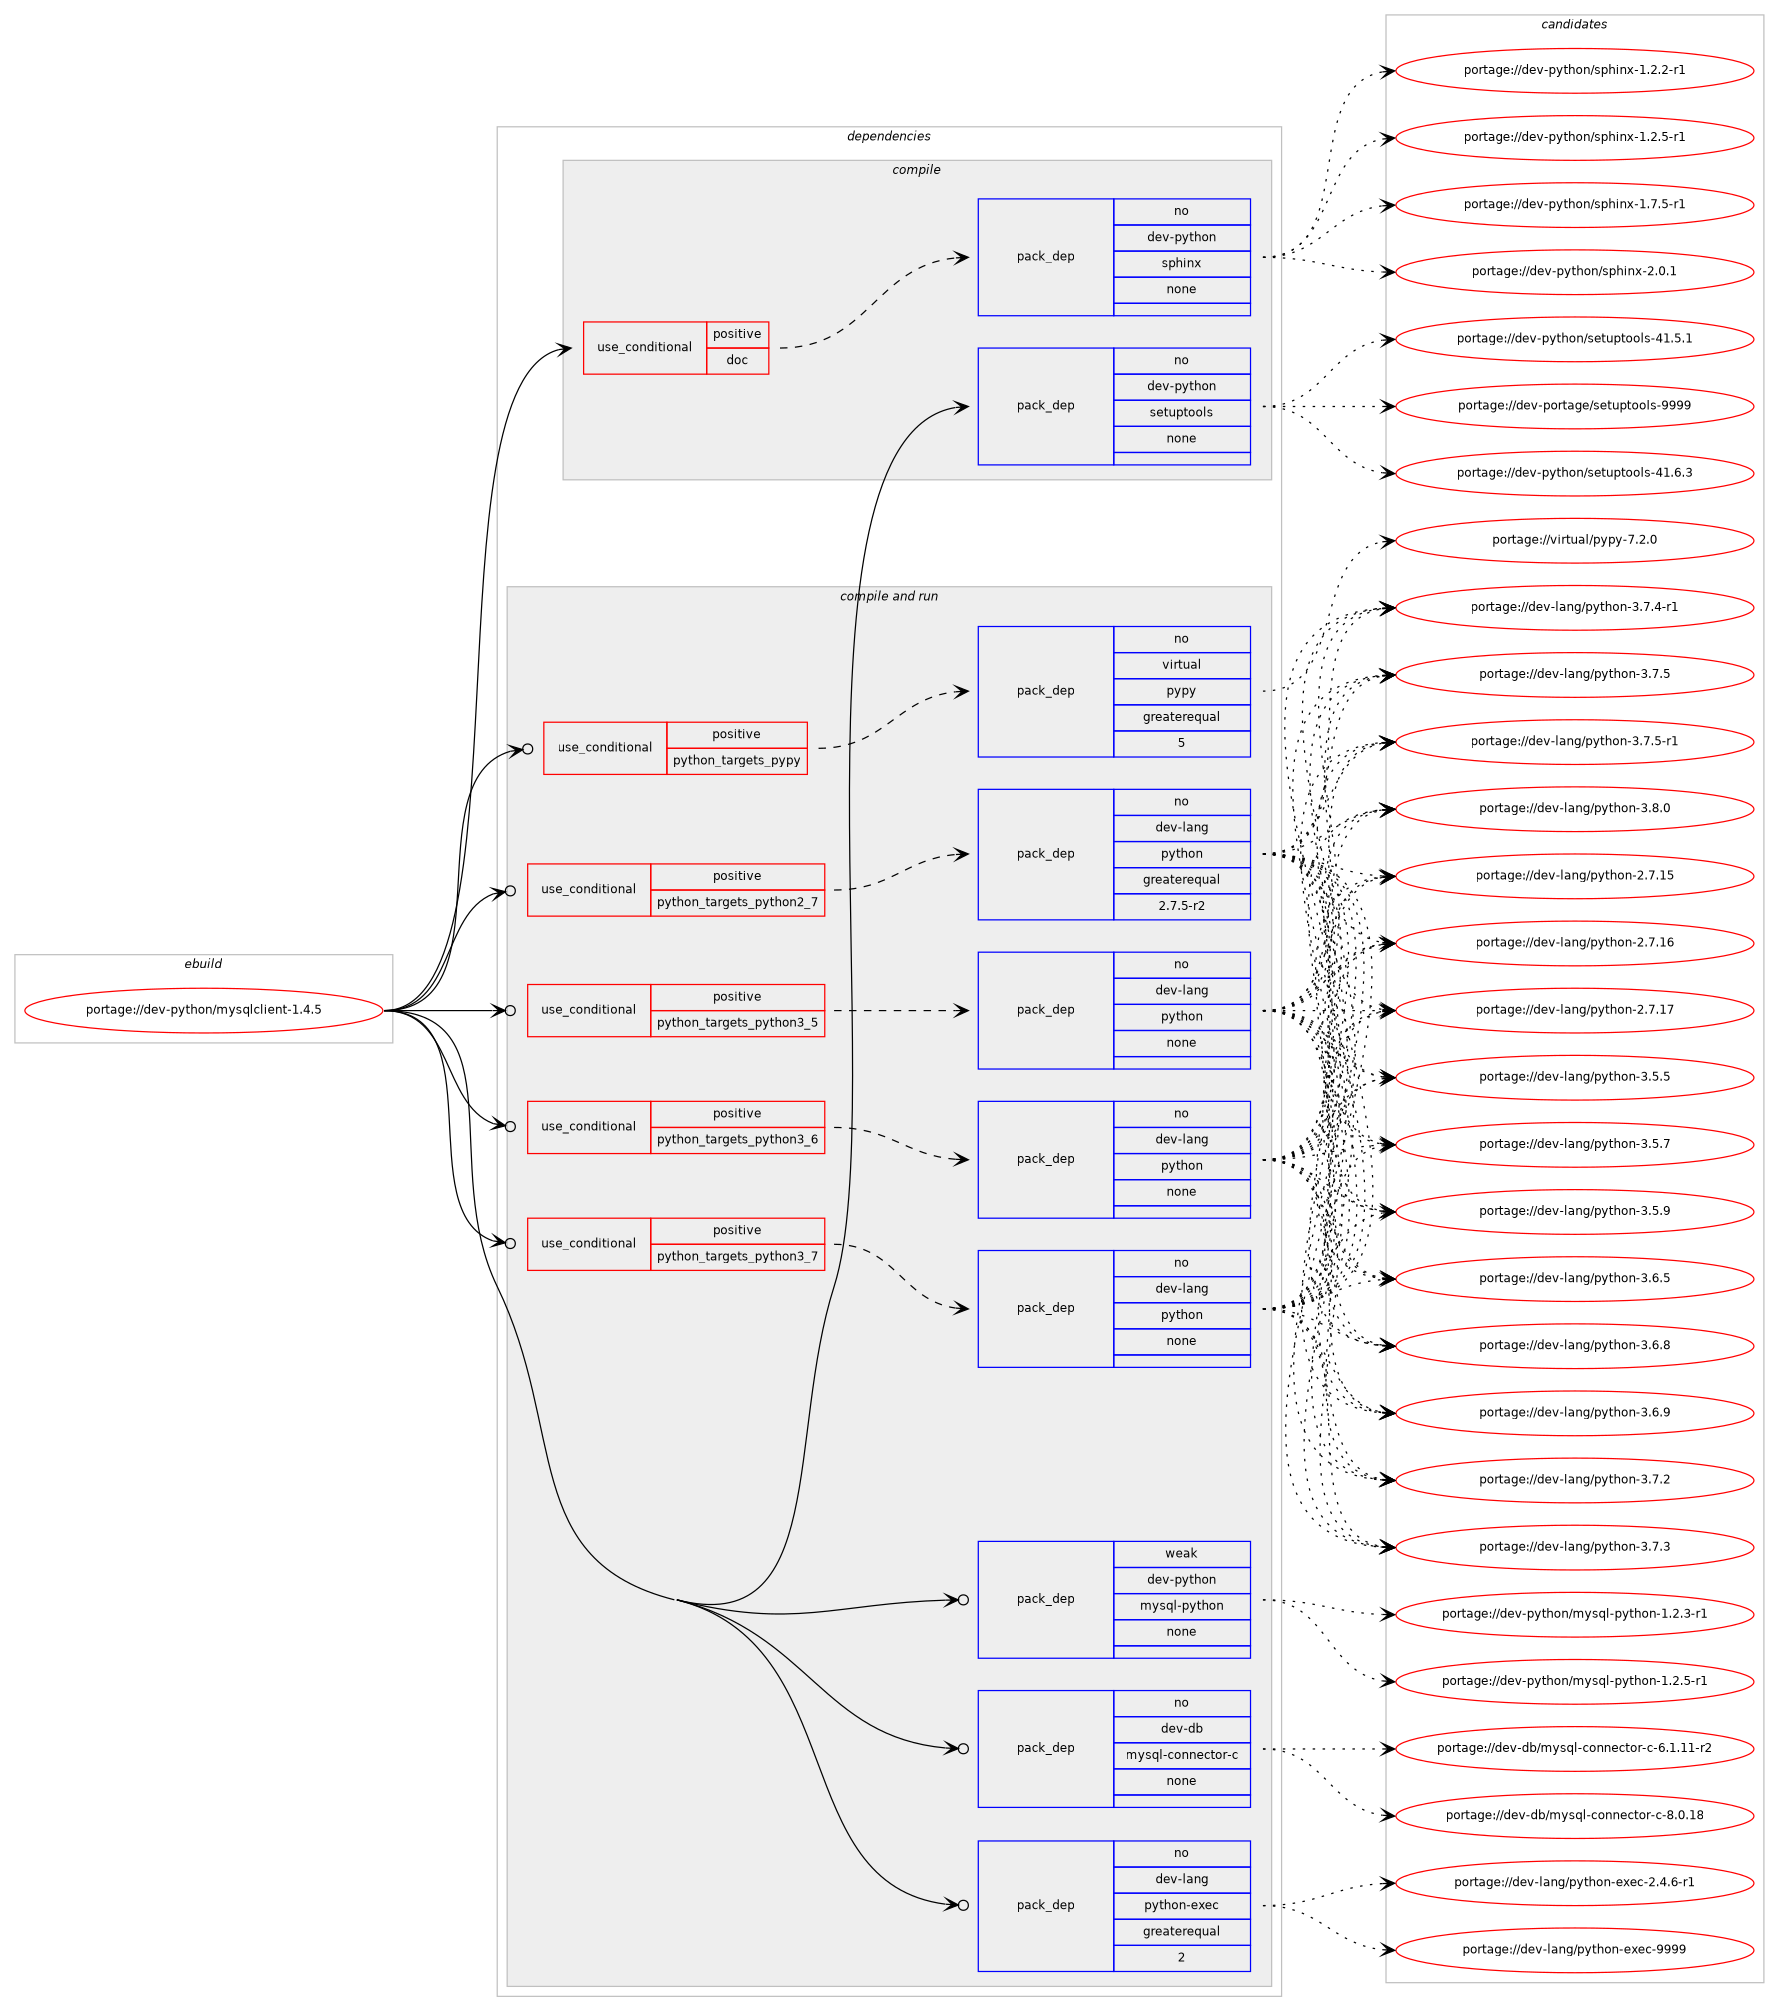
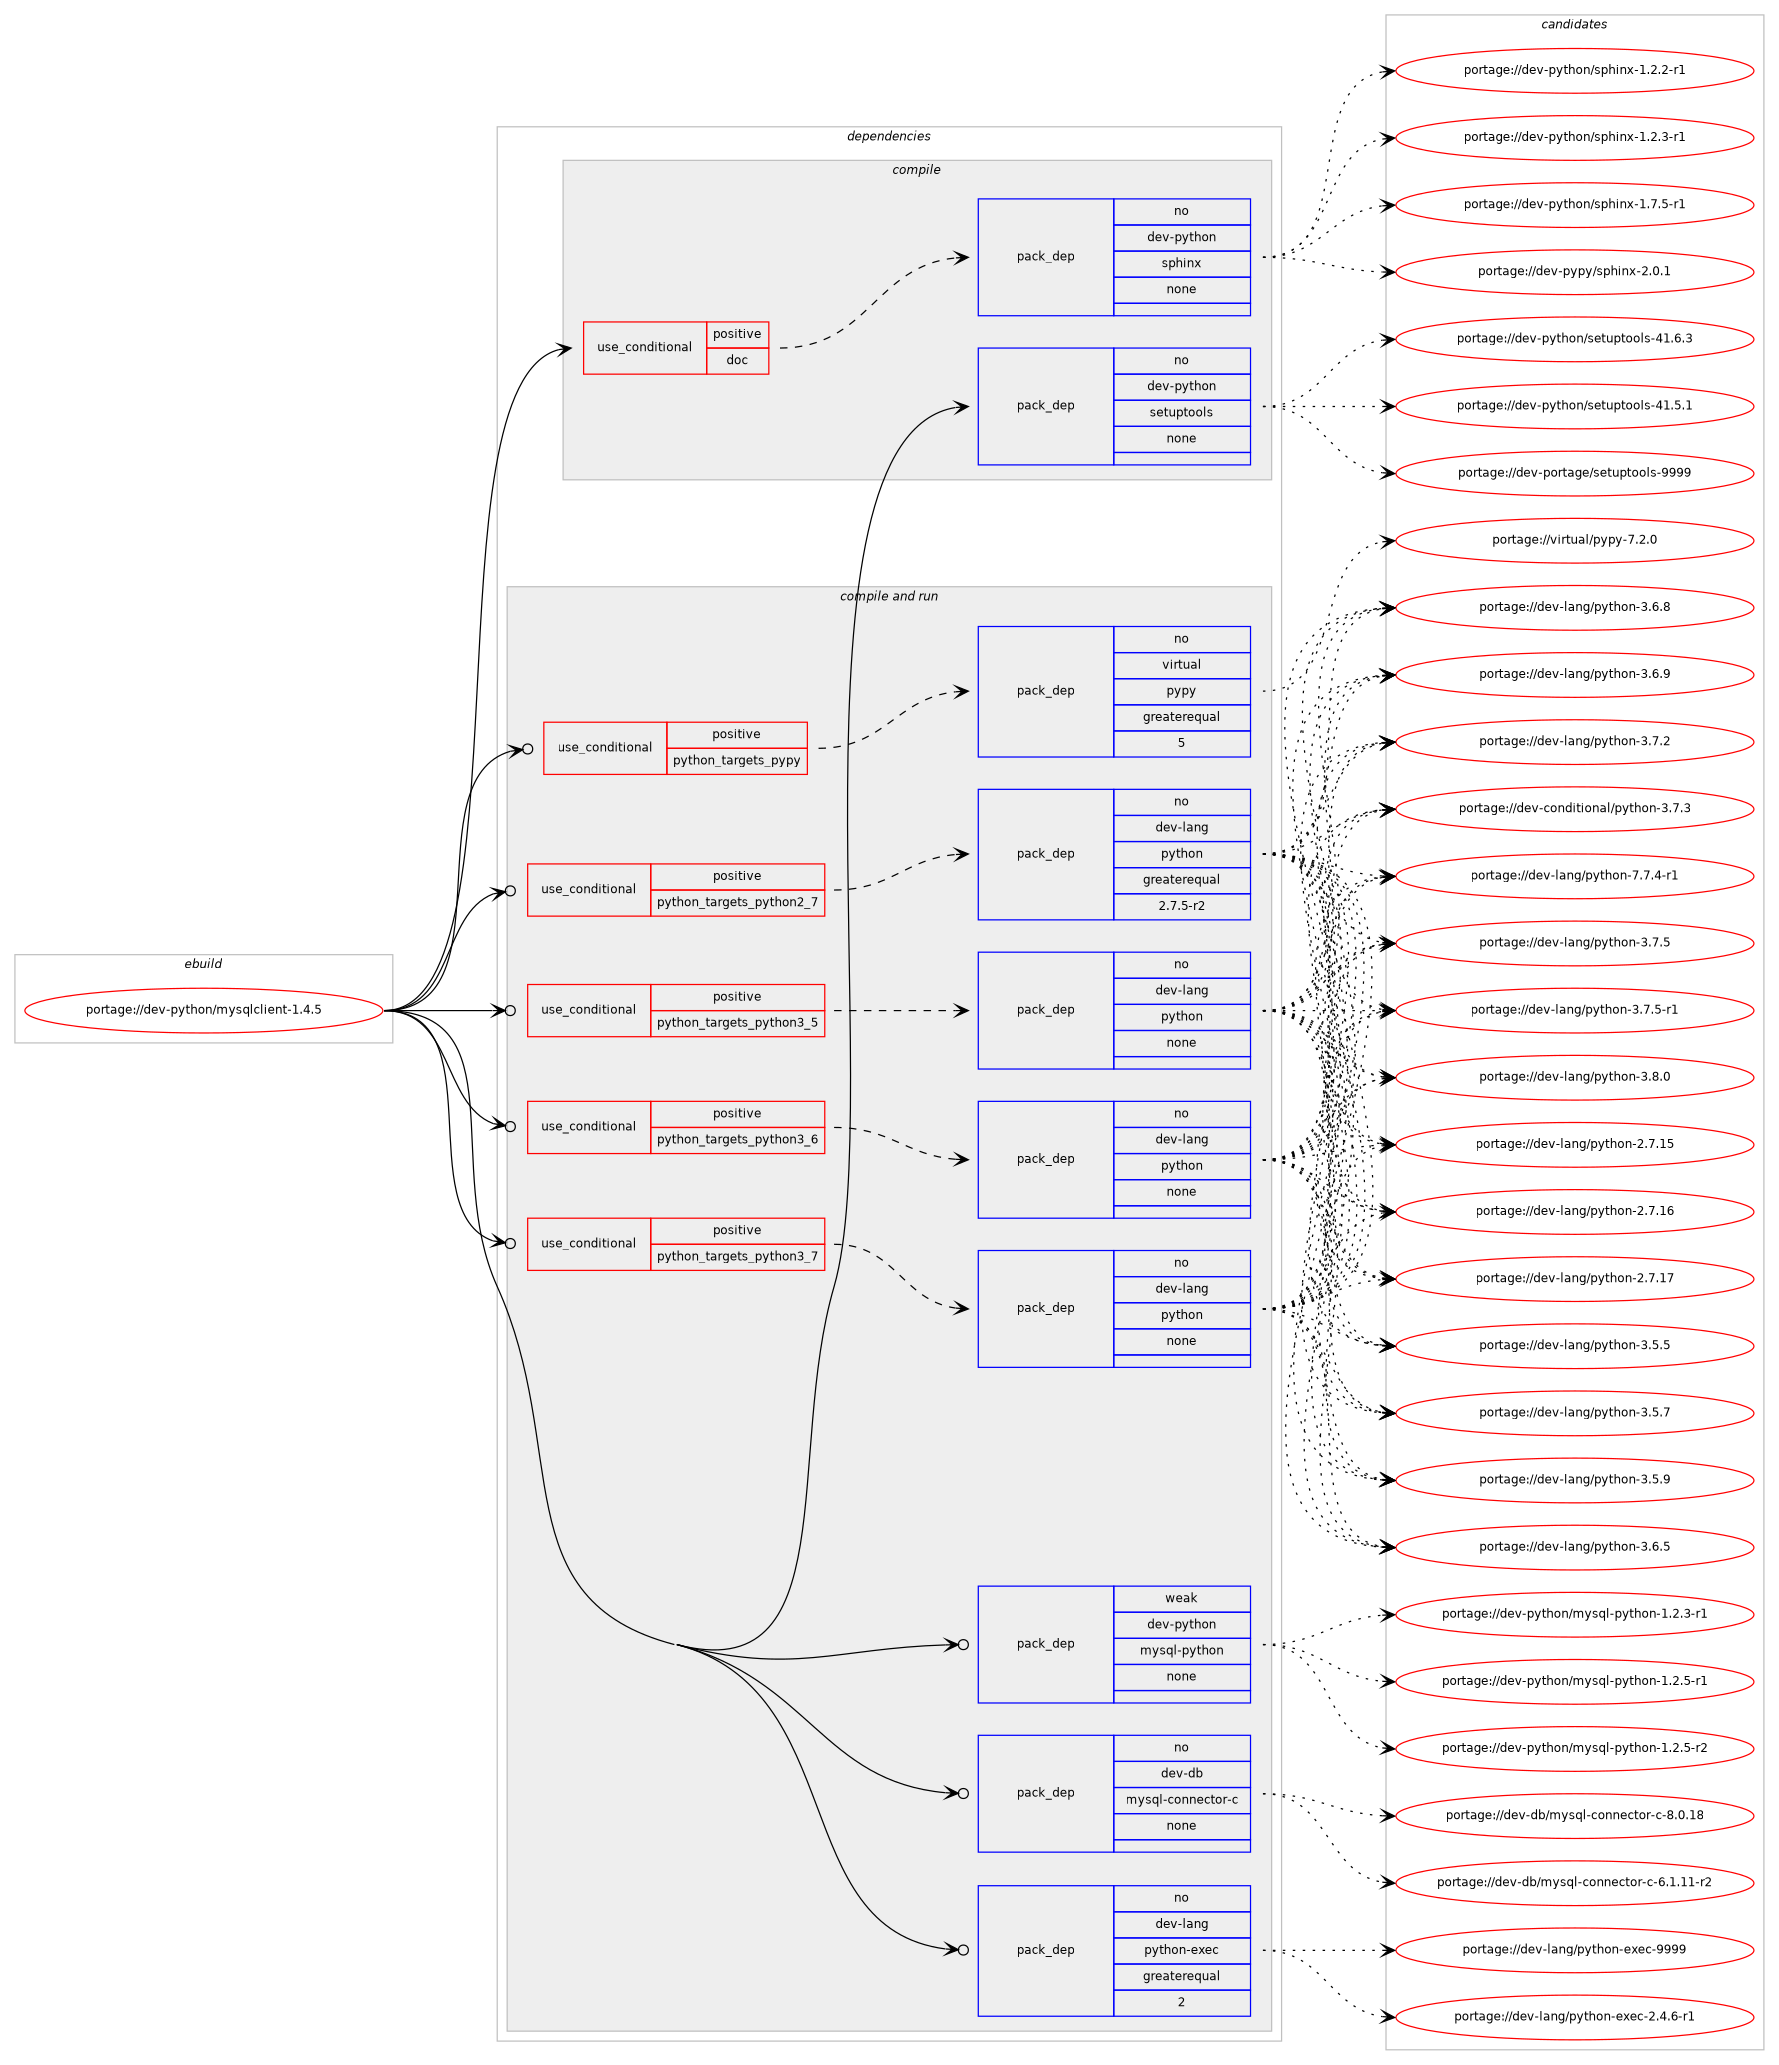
(1575, 138) -> (1575, 138)
(1575, 272) -> (1575, 272)
(1575, 608) -> (1575, 876)
(1575, 1548) -> (1575, 809)
none -> (1575, 1749)
